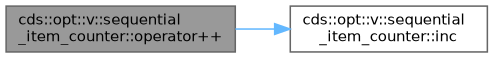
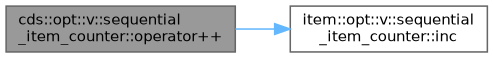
(389, 29) -> (389, 29)
